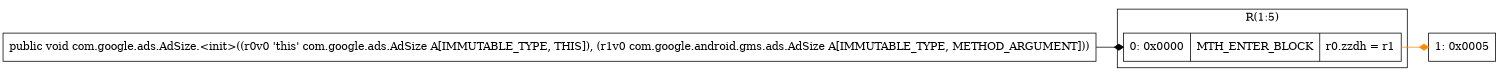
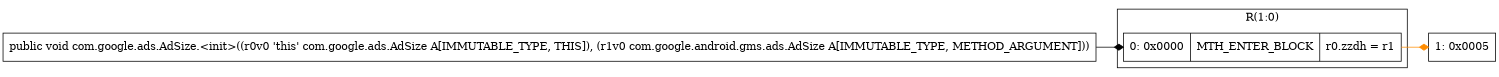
(1262, 18) -> (1262, 18)
